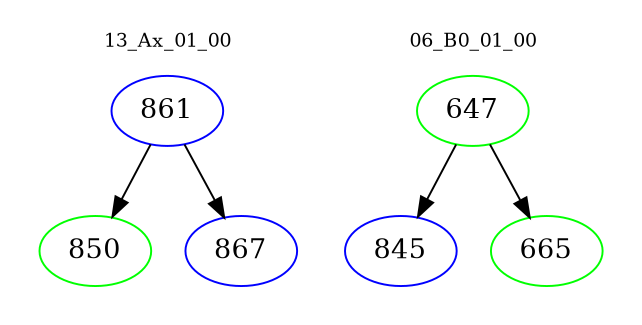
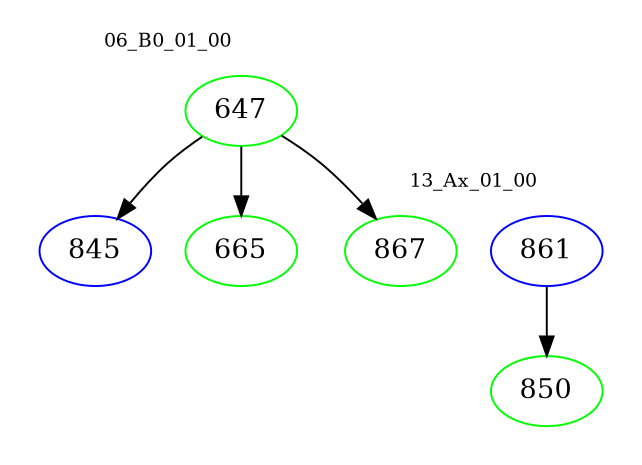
(200, 172) -> (342, 182)
(241, 251) -> (401, 251)
